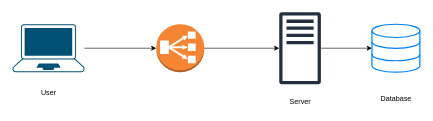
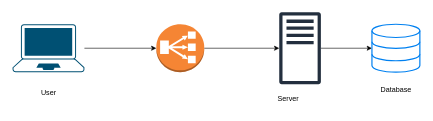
(396, 99) -> (396, 90)
(300, 102) -> (288, 99)
